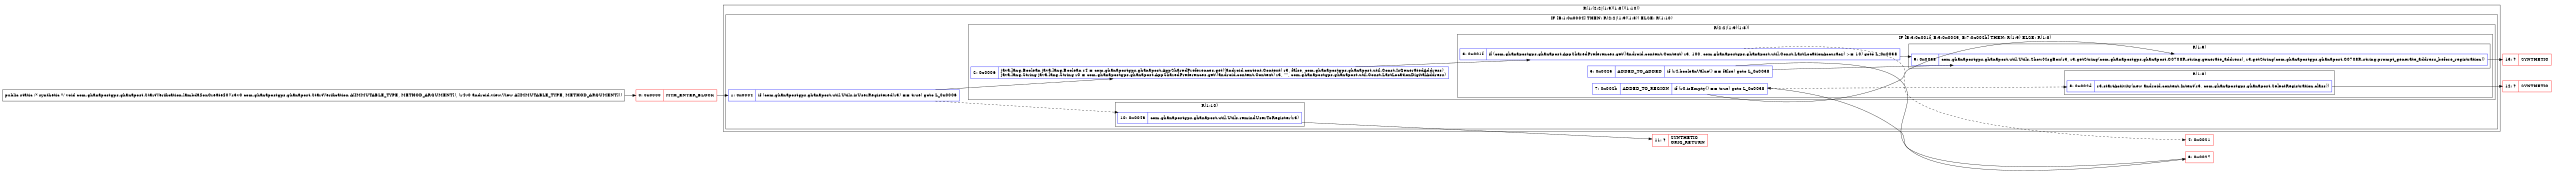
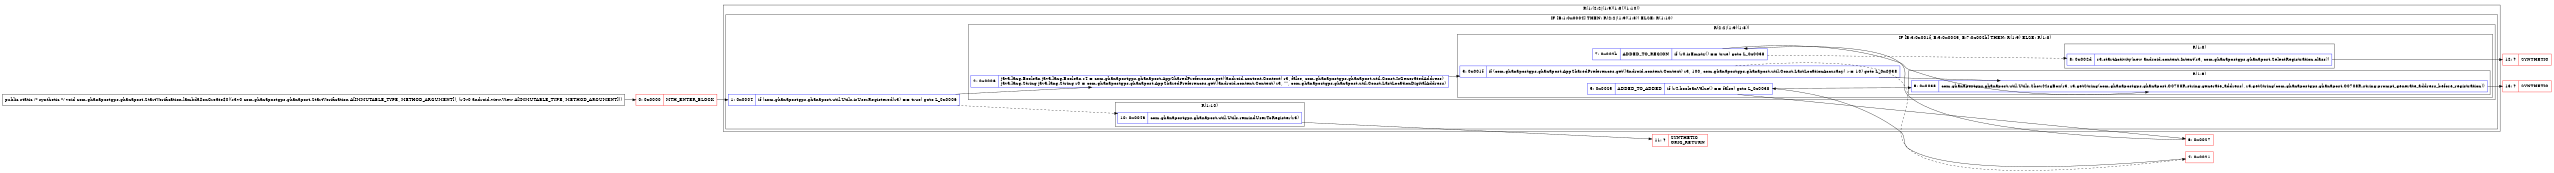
none -> (1970, 164)
